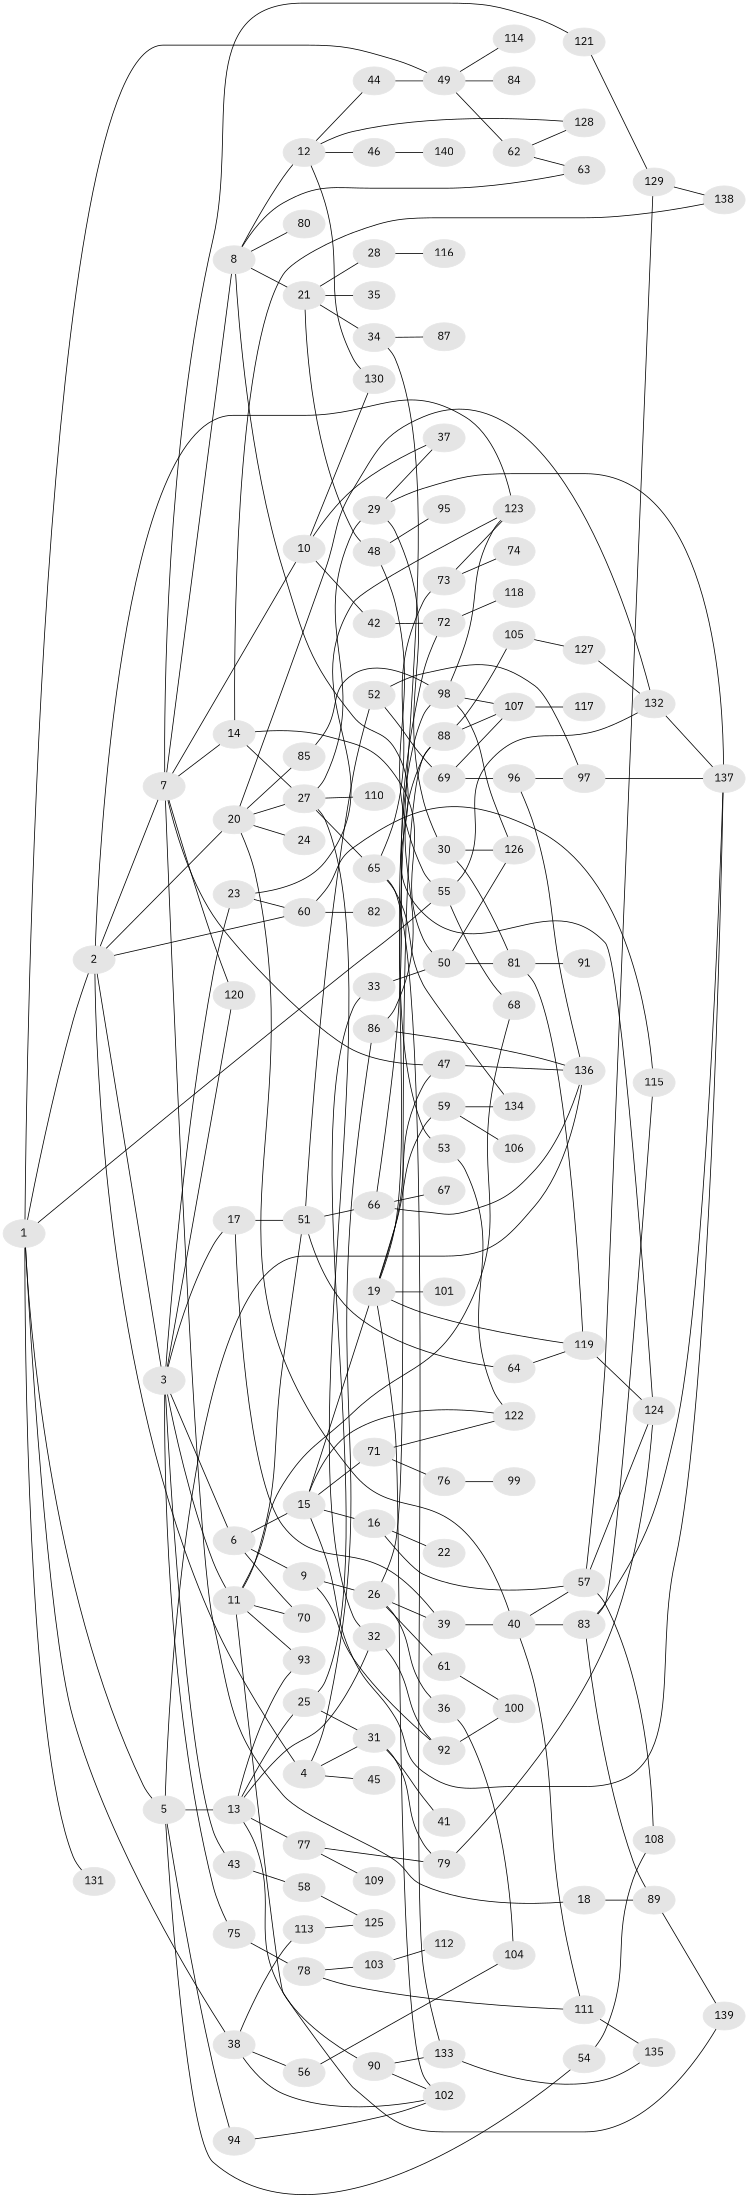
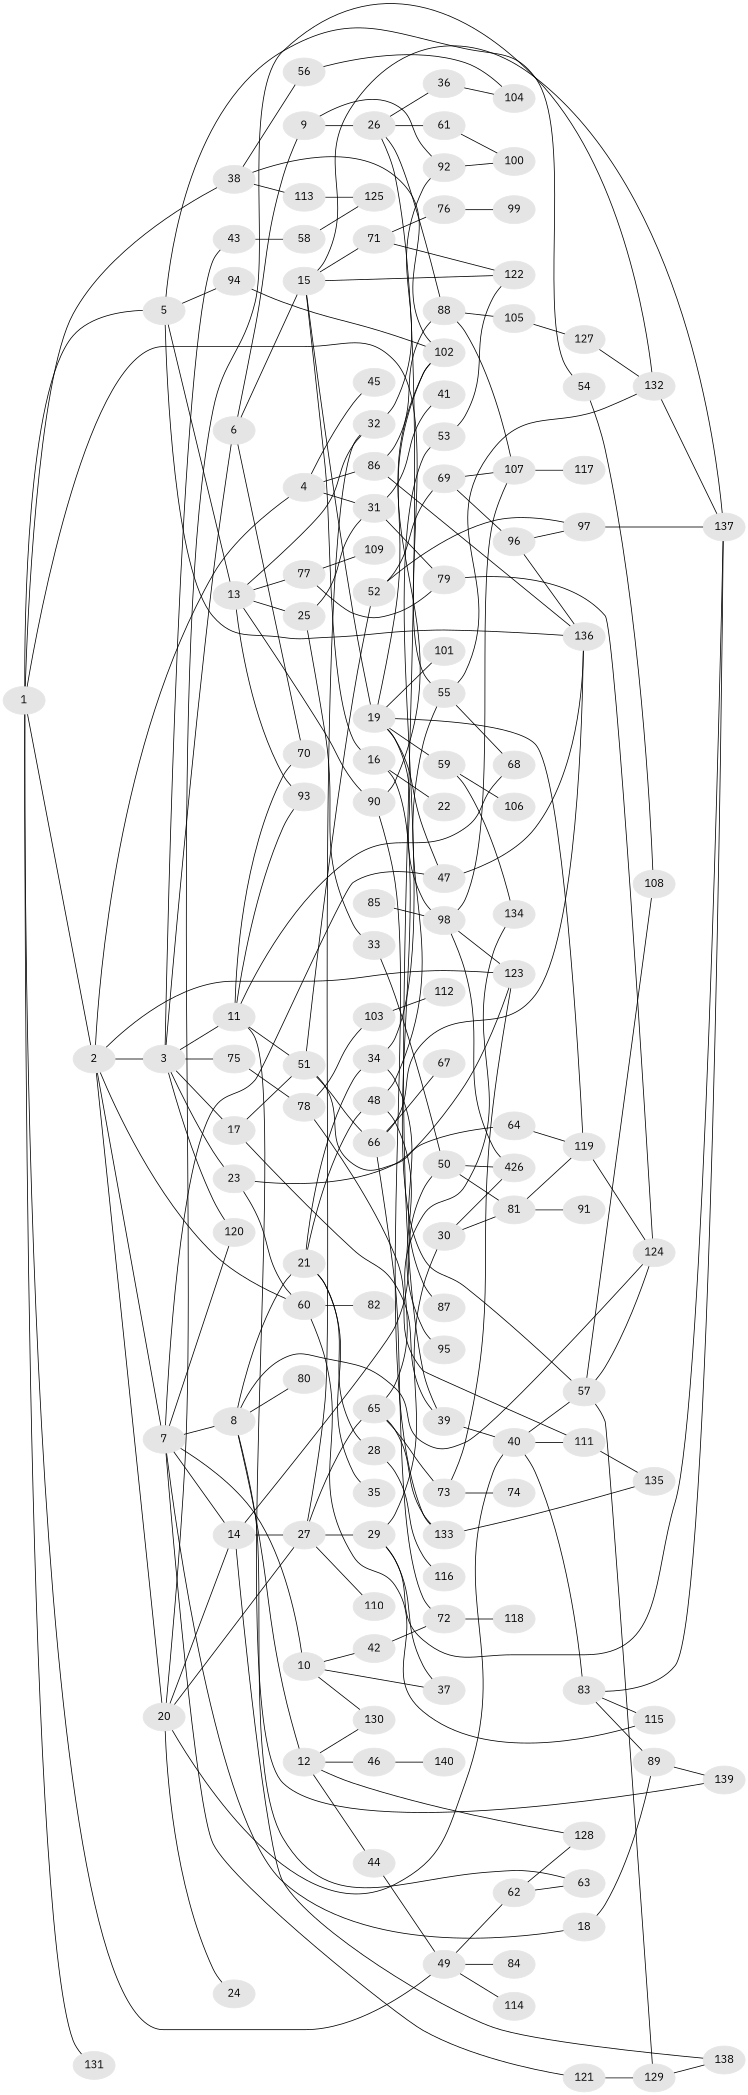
(269, 788) -> (199, 1626)
(514, 850) -> (514, 1168)
